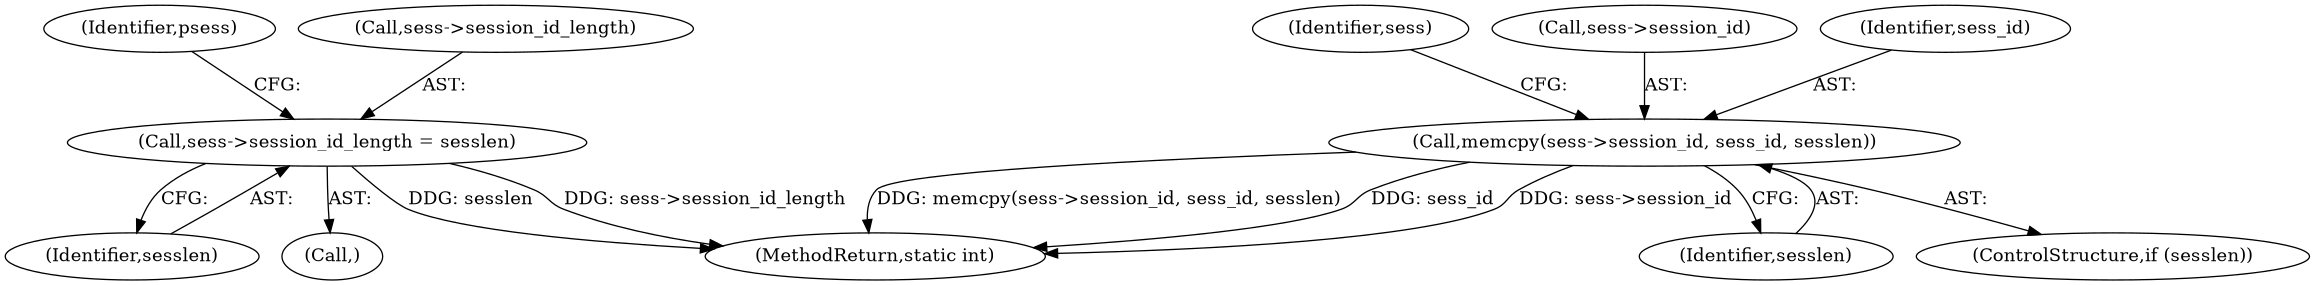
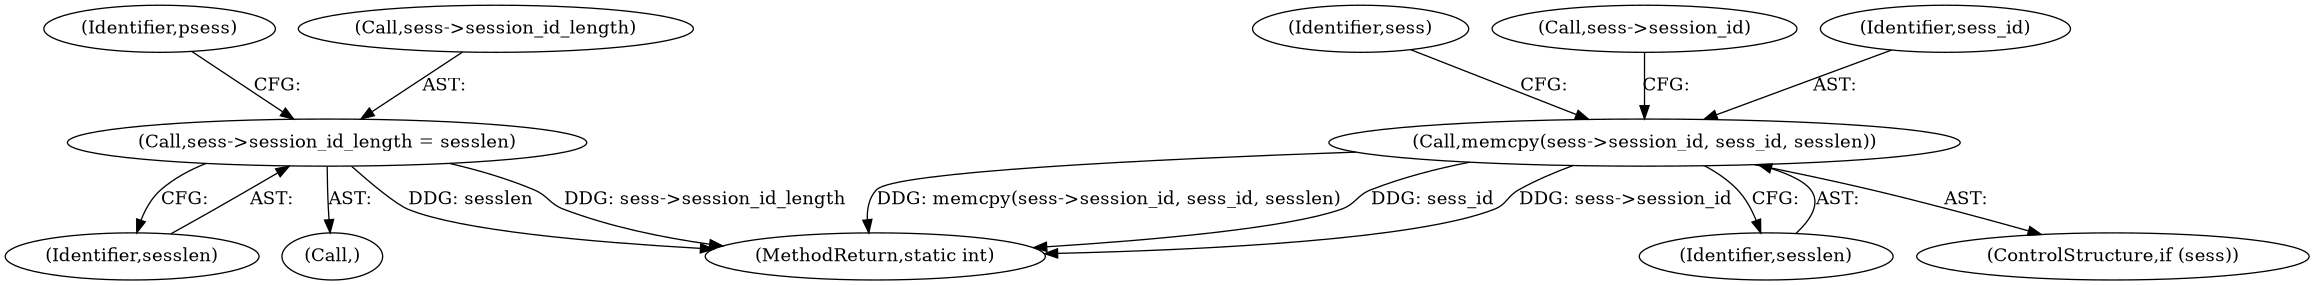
(1669, 86) -> (1669, 86)
(2113, 256) -> (2113, 256)
